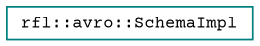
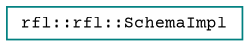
(130, 23) -> (125, 23)
